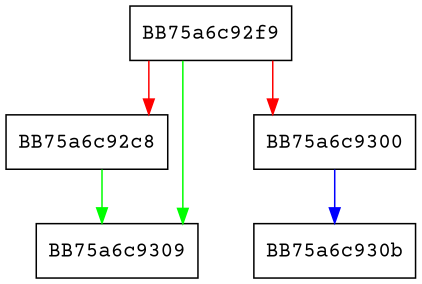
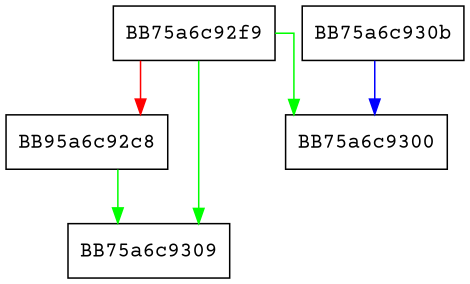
(273, 80) -> (294, 57)
(87, 142) -> (87, 142)
(335, 189) -> (375, 80)
